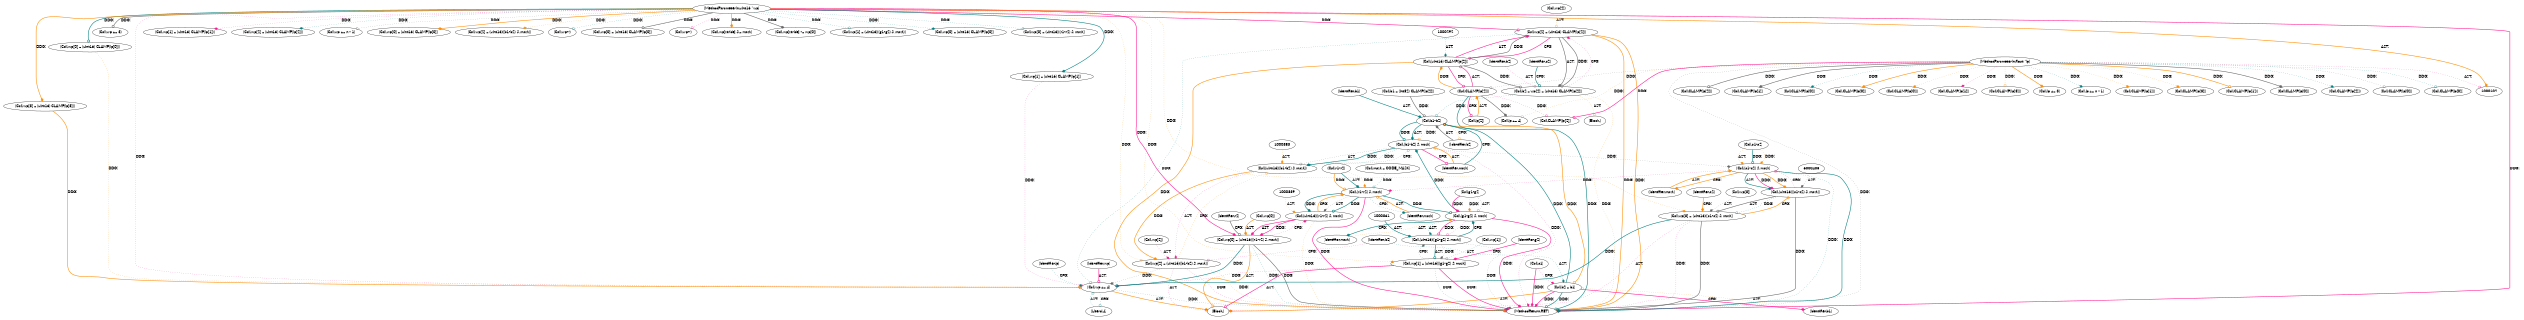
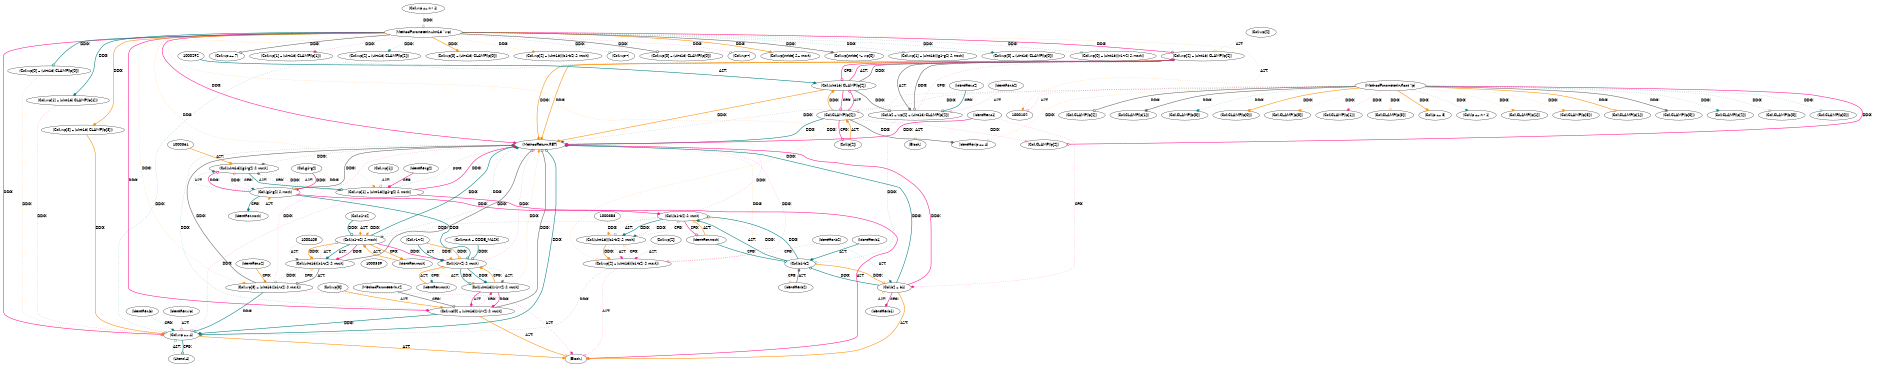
(526, 16) -> (423, 19)
(1632, 20) -> (991, 38)
(110, 32) -> (227, 56)
(1446, 45) -> (507, 65)
(1408, 91) -> none
(1511, 121) -> (974, 145)
(1287, 157) -> (613, 228)
(1811, 169) -> (309, 240)
(1561, 180) -> (409, 253)
(1797, 180) -> (328, 252)
(1381, 181) -> (478, 252)
(1436, 184) -> (477, 206)
(1741, 192) -> none
(1415, 207) -> (403, 212)
(1766, 210) -> (298, 278)
(1229, 216) -> (382, 288)
(1394, 230) -> (206, 154)
(1469, 233) -> (244, 182)
(1535, 250) -> (393, 150)
(1491, 262) -> (352, 151)
(1537, 264) -> (984, 115)
(208, 274) -> (4, 73)
(1099, 275) -> (181, 322)
(1362, 284) -> (518, 215)
(1101, 298) -> (183, 346)
(1240, 305) -> (448, 326)
